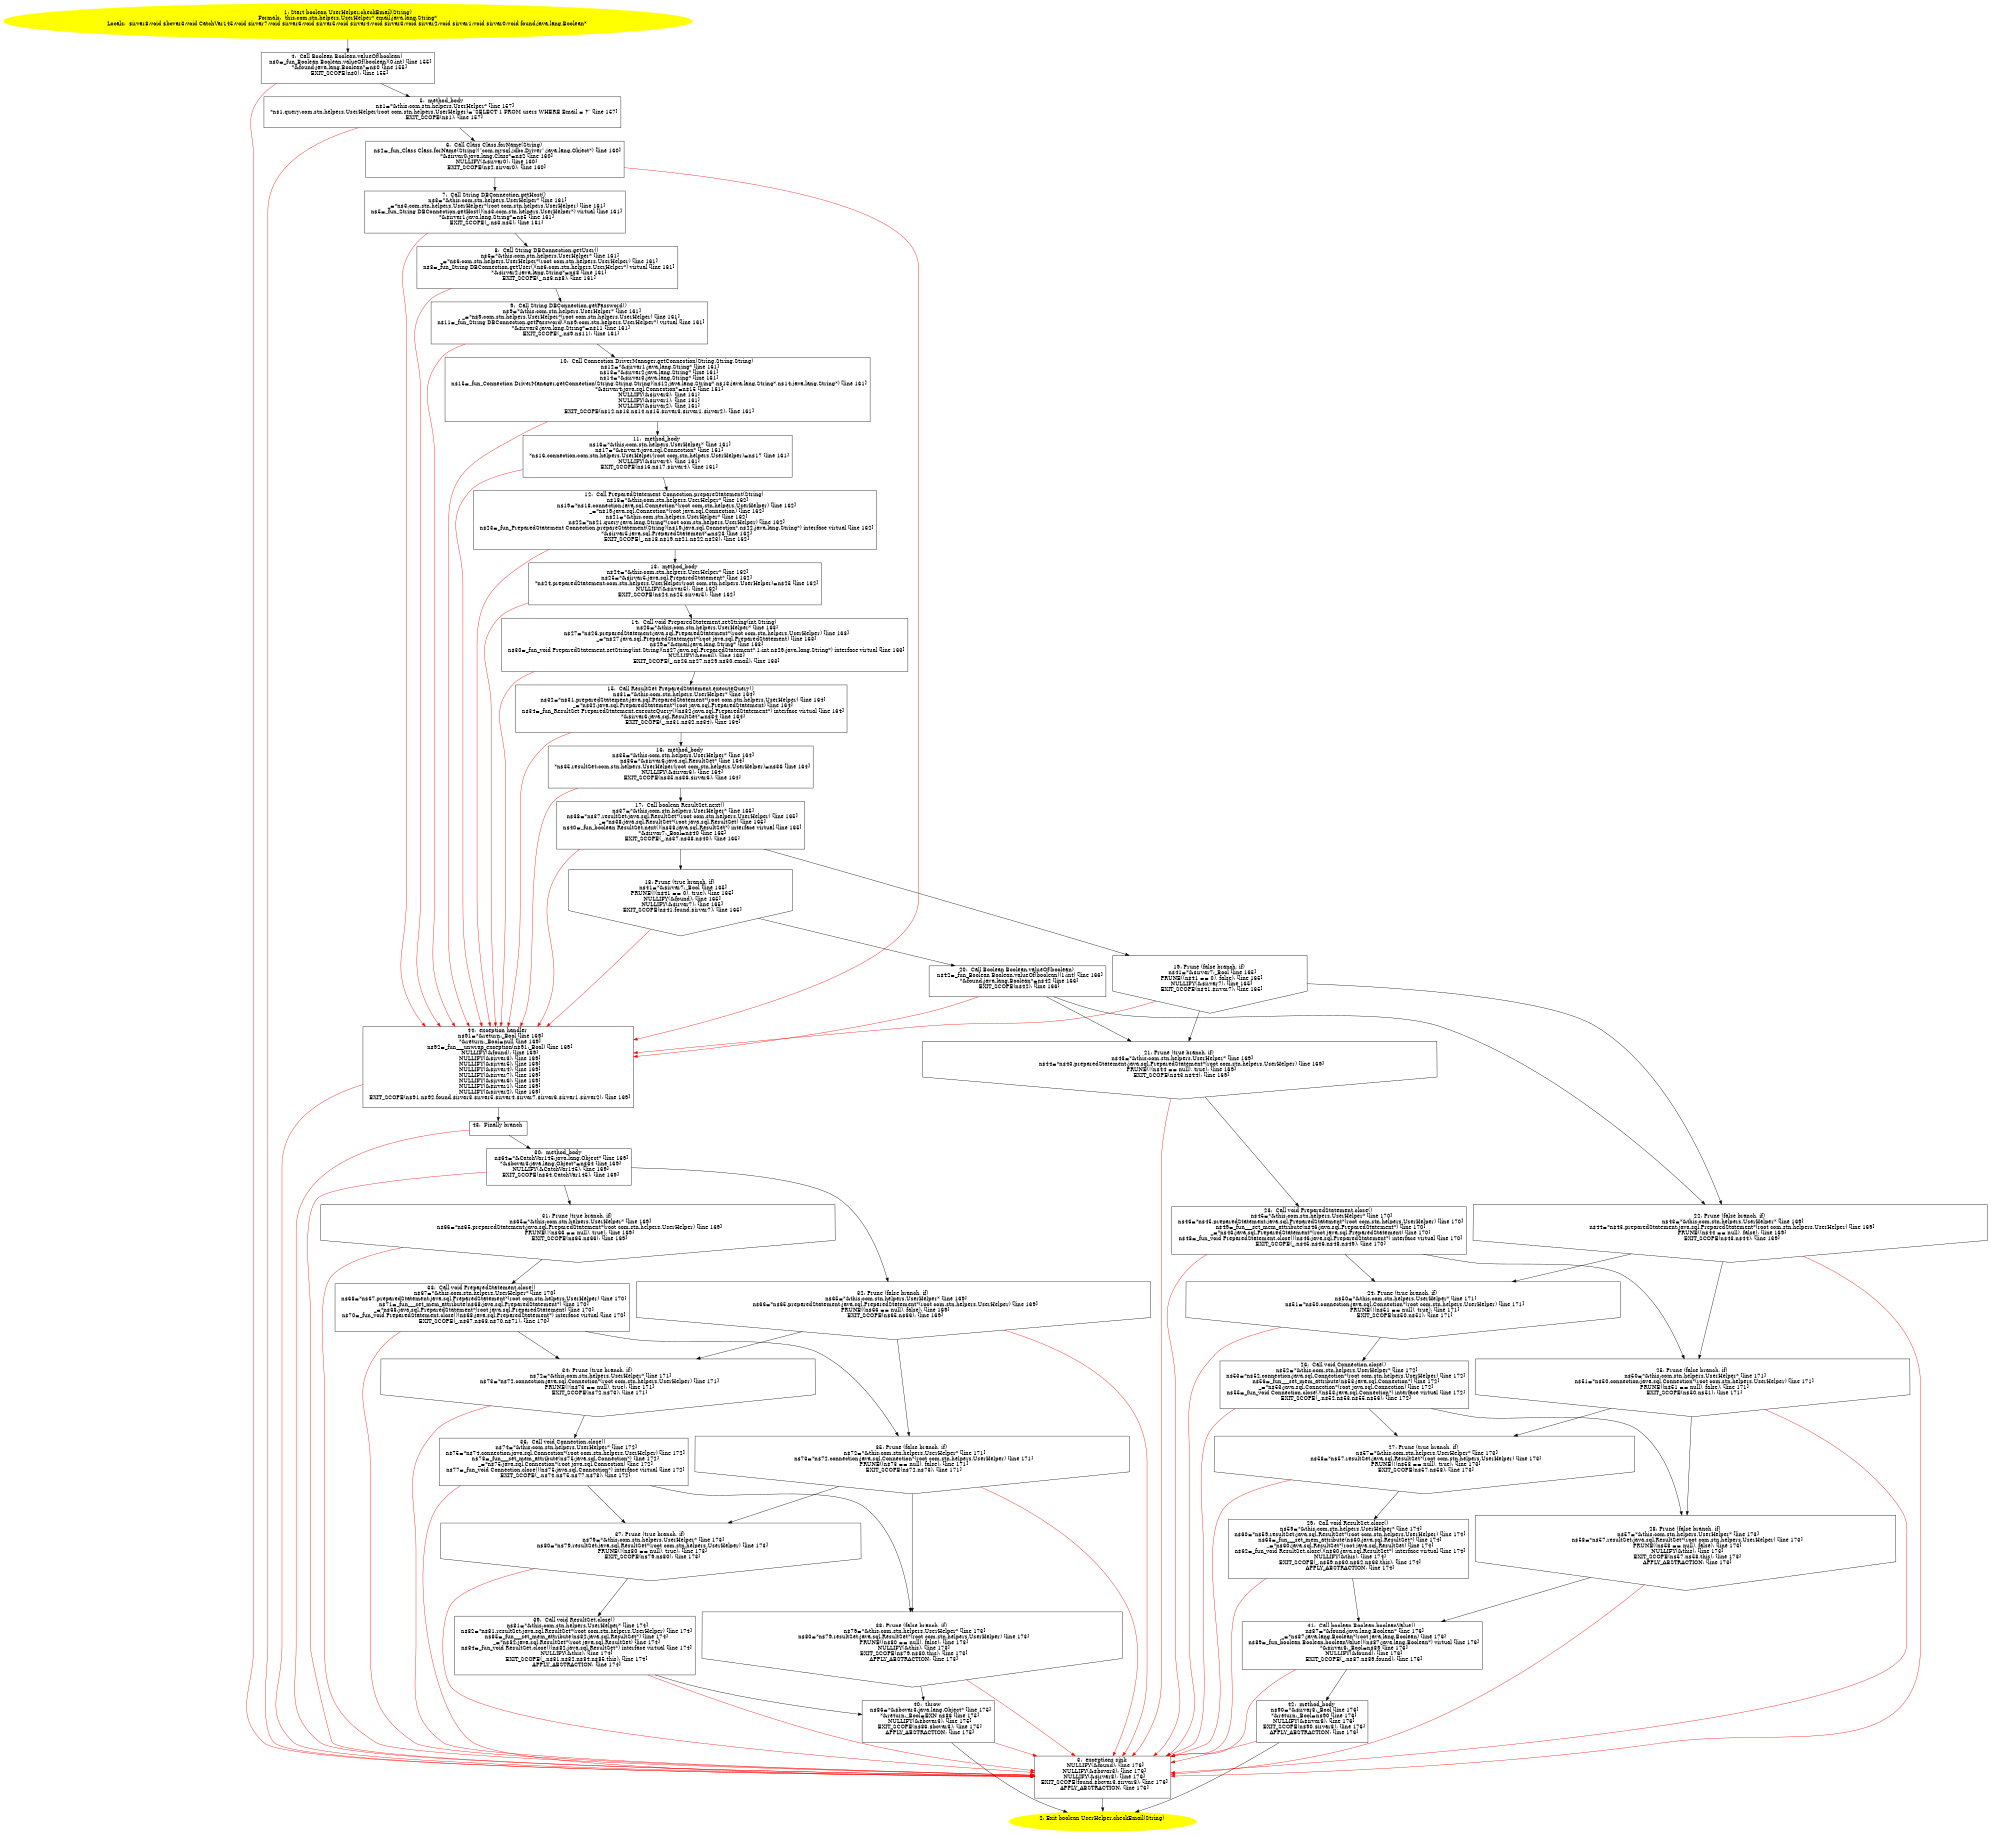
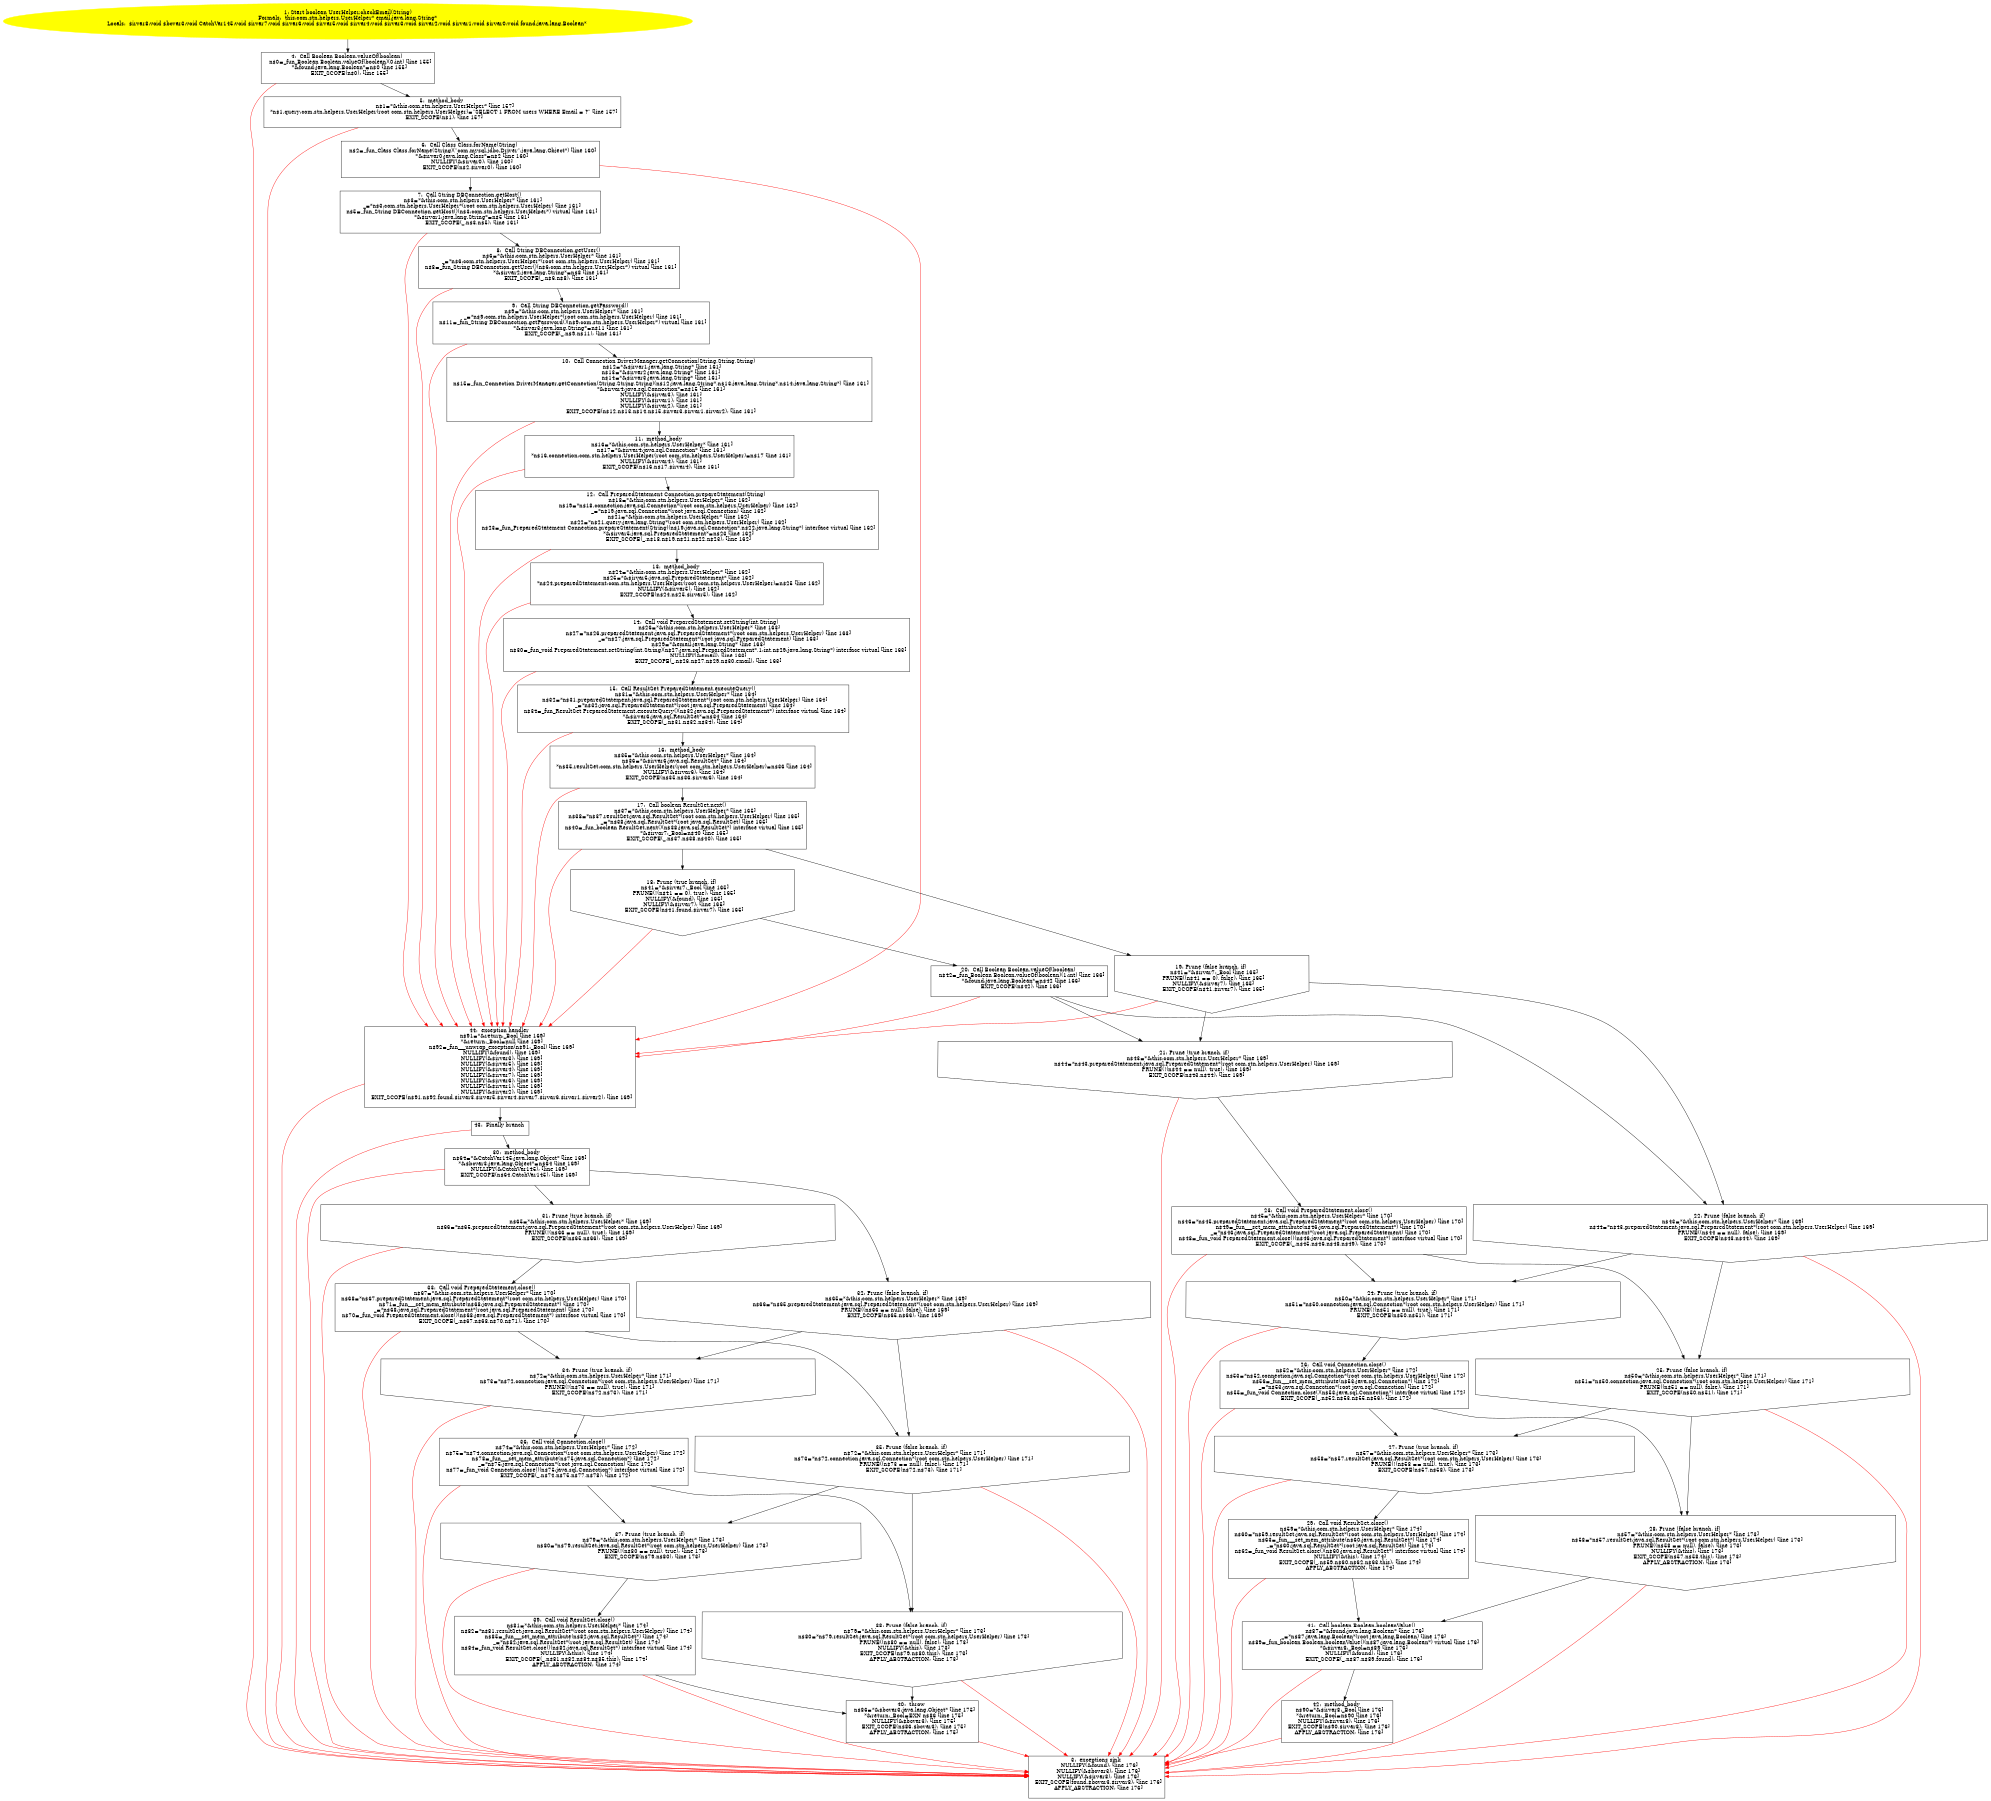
(1103, 1822) -> none
